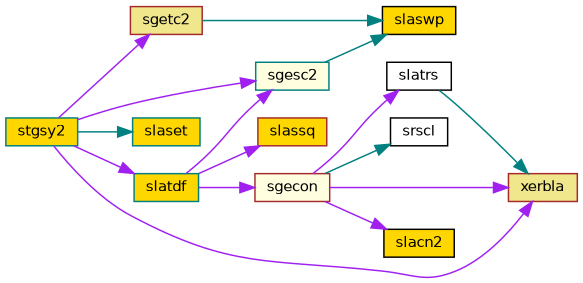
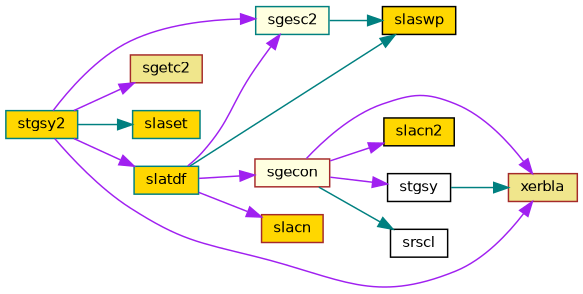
(285, 21) -> (286, 105)
(419, 76) -> (419, 188)
(292, 132) -> (292, 229)
